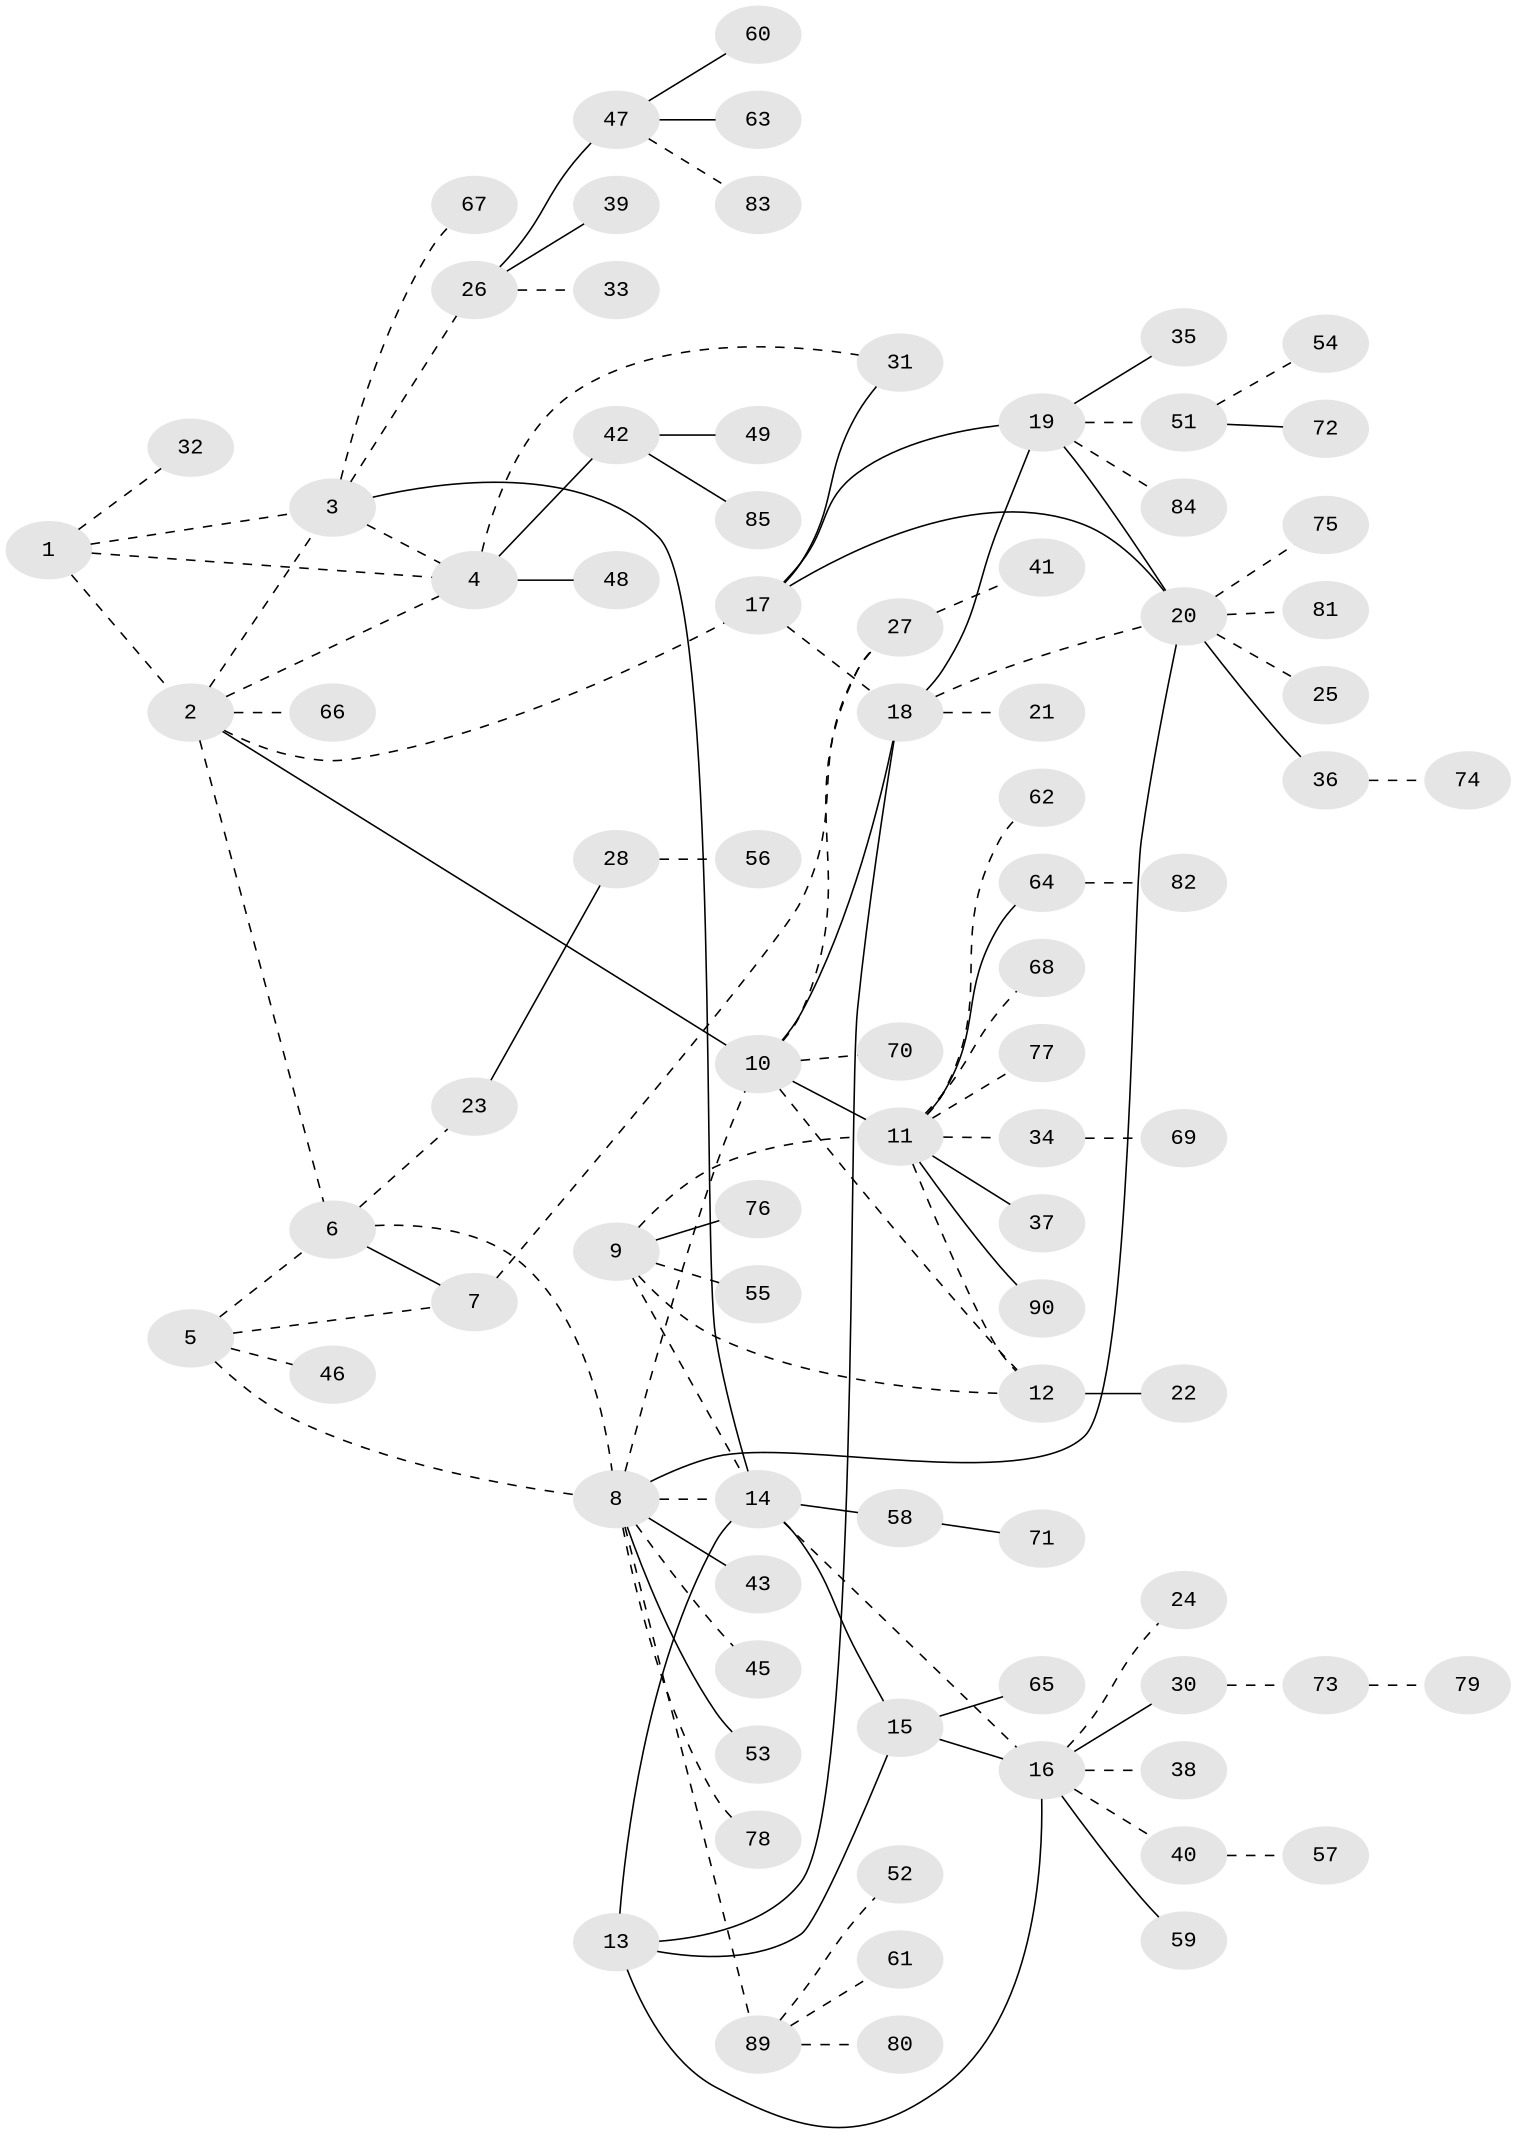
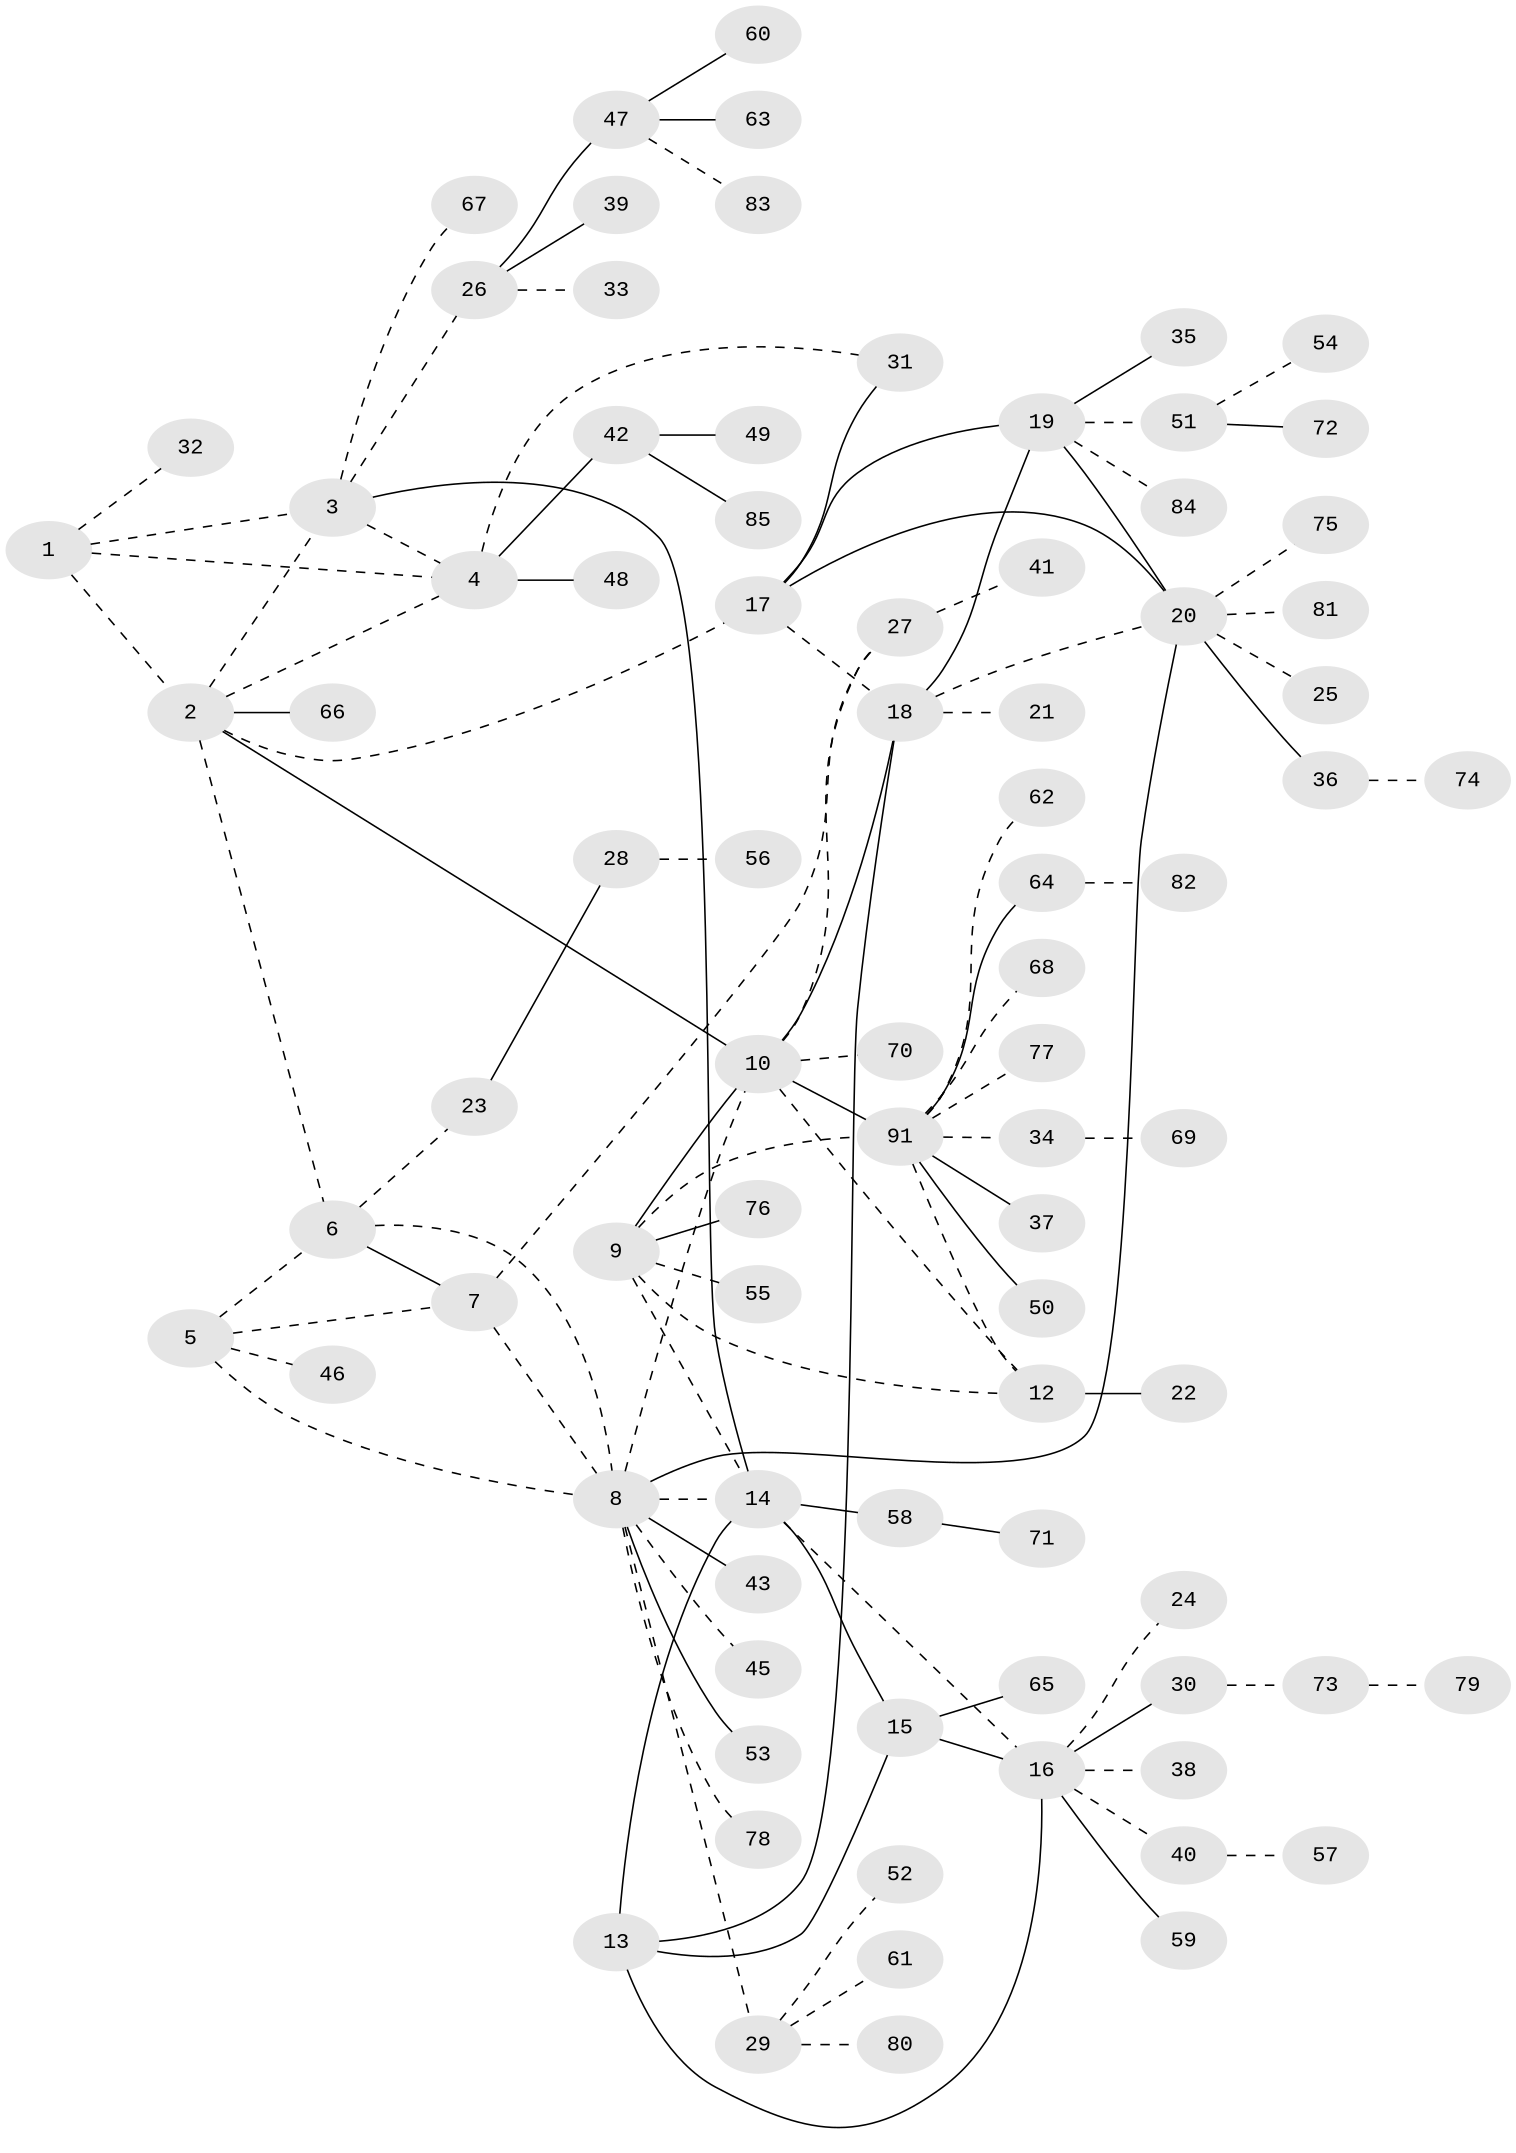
(262, 713) -> (262, 713)
(900, 1137) -> (900, 1137)
none -> (685, 1156)
(1042, 1308) -> (1042, 1308)
none -> (545, 1400)
(758, 2045) -> (758, 2045)
